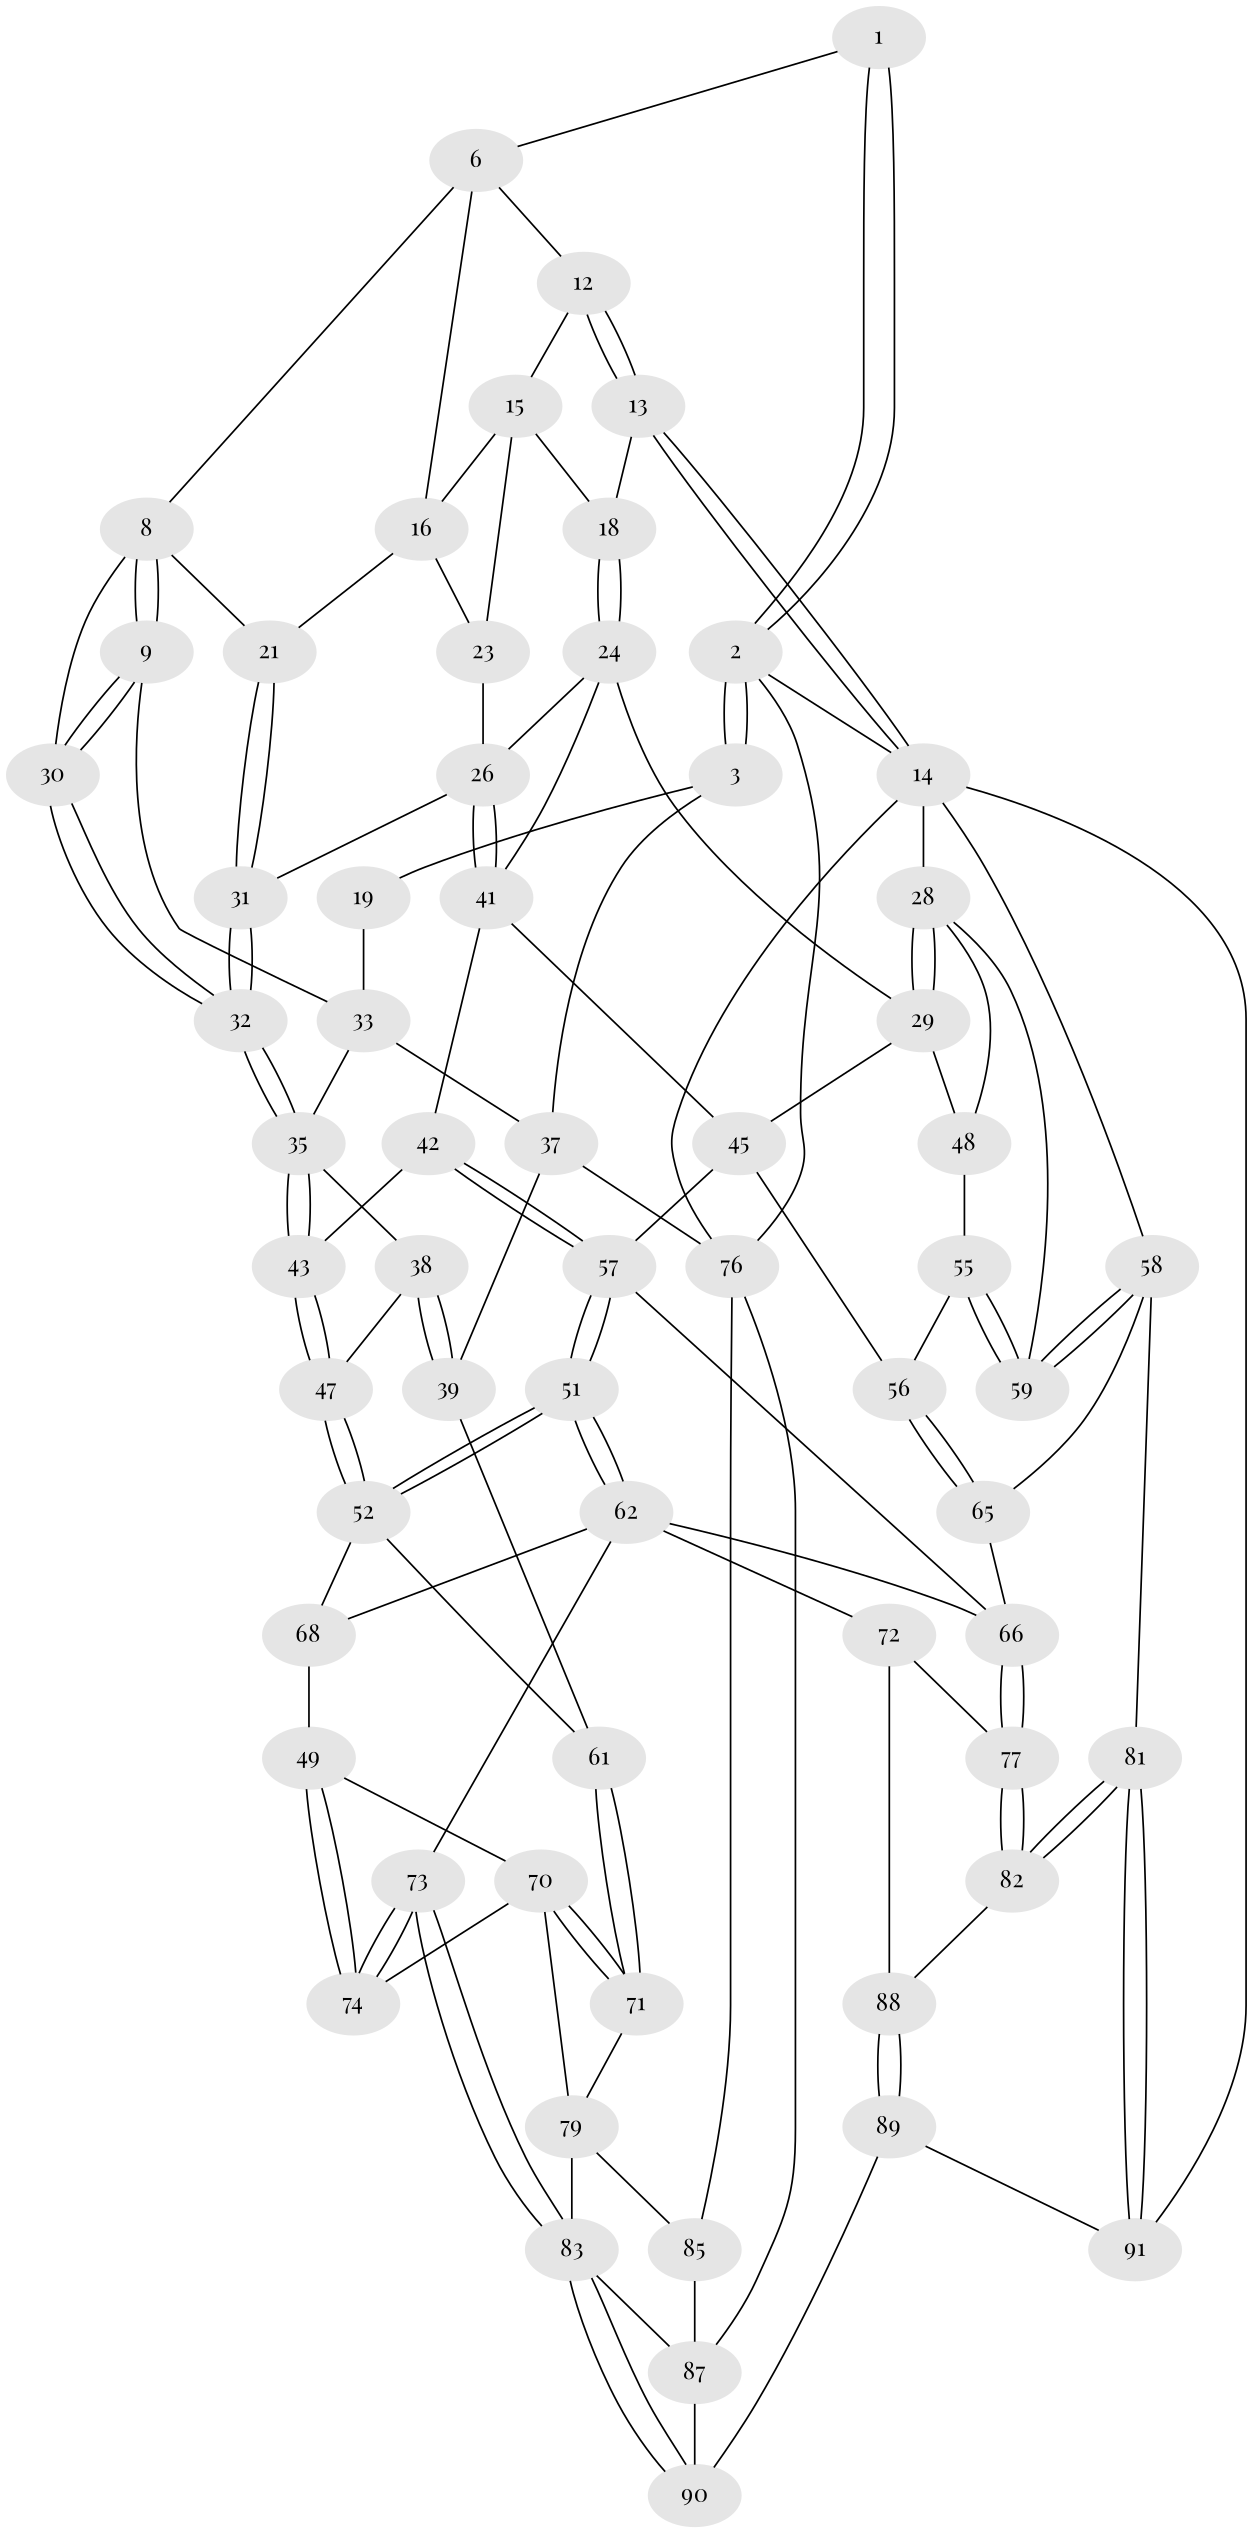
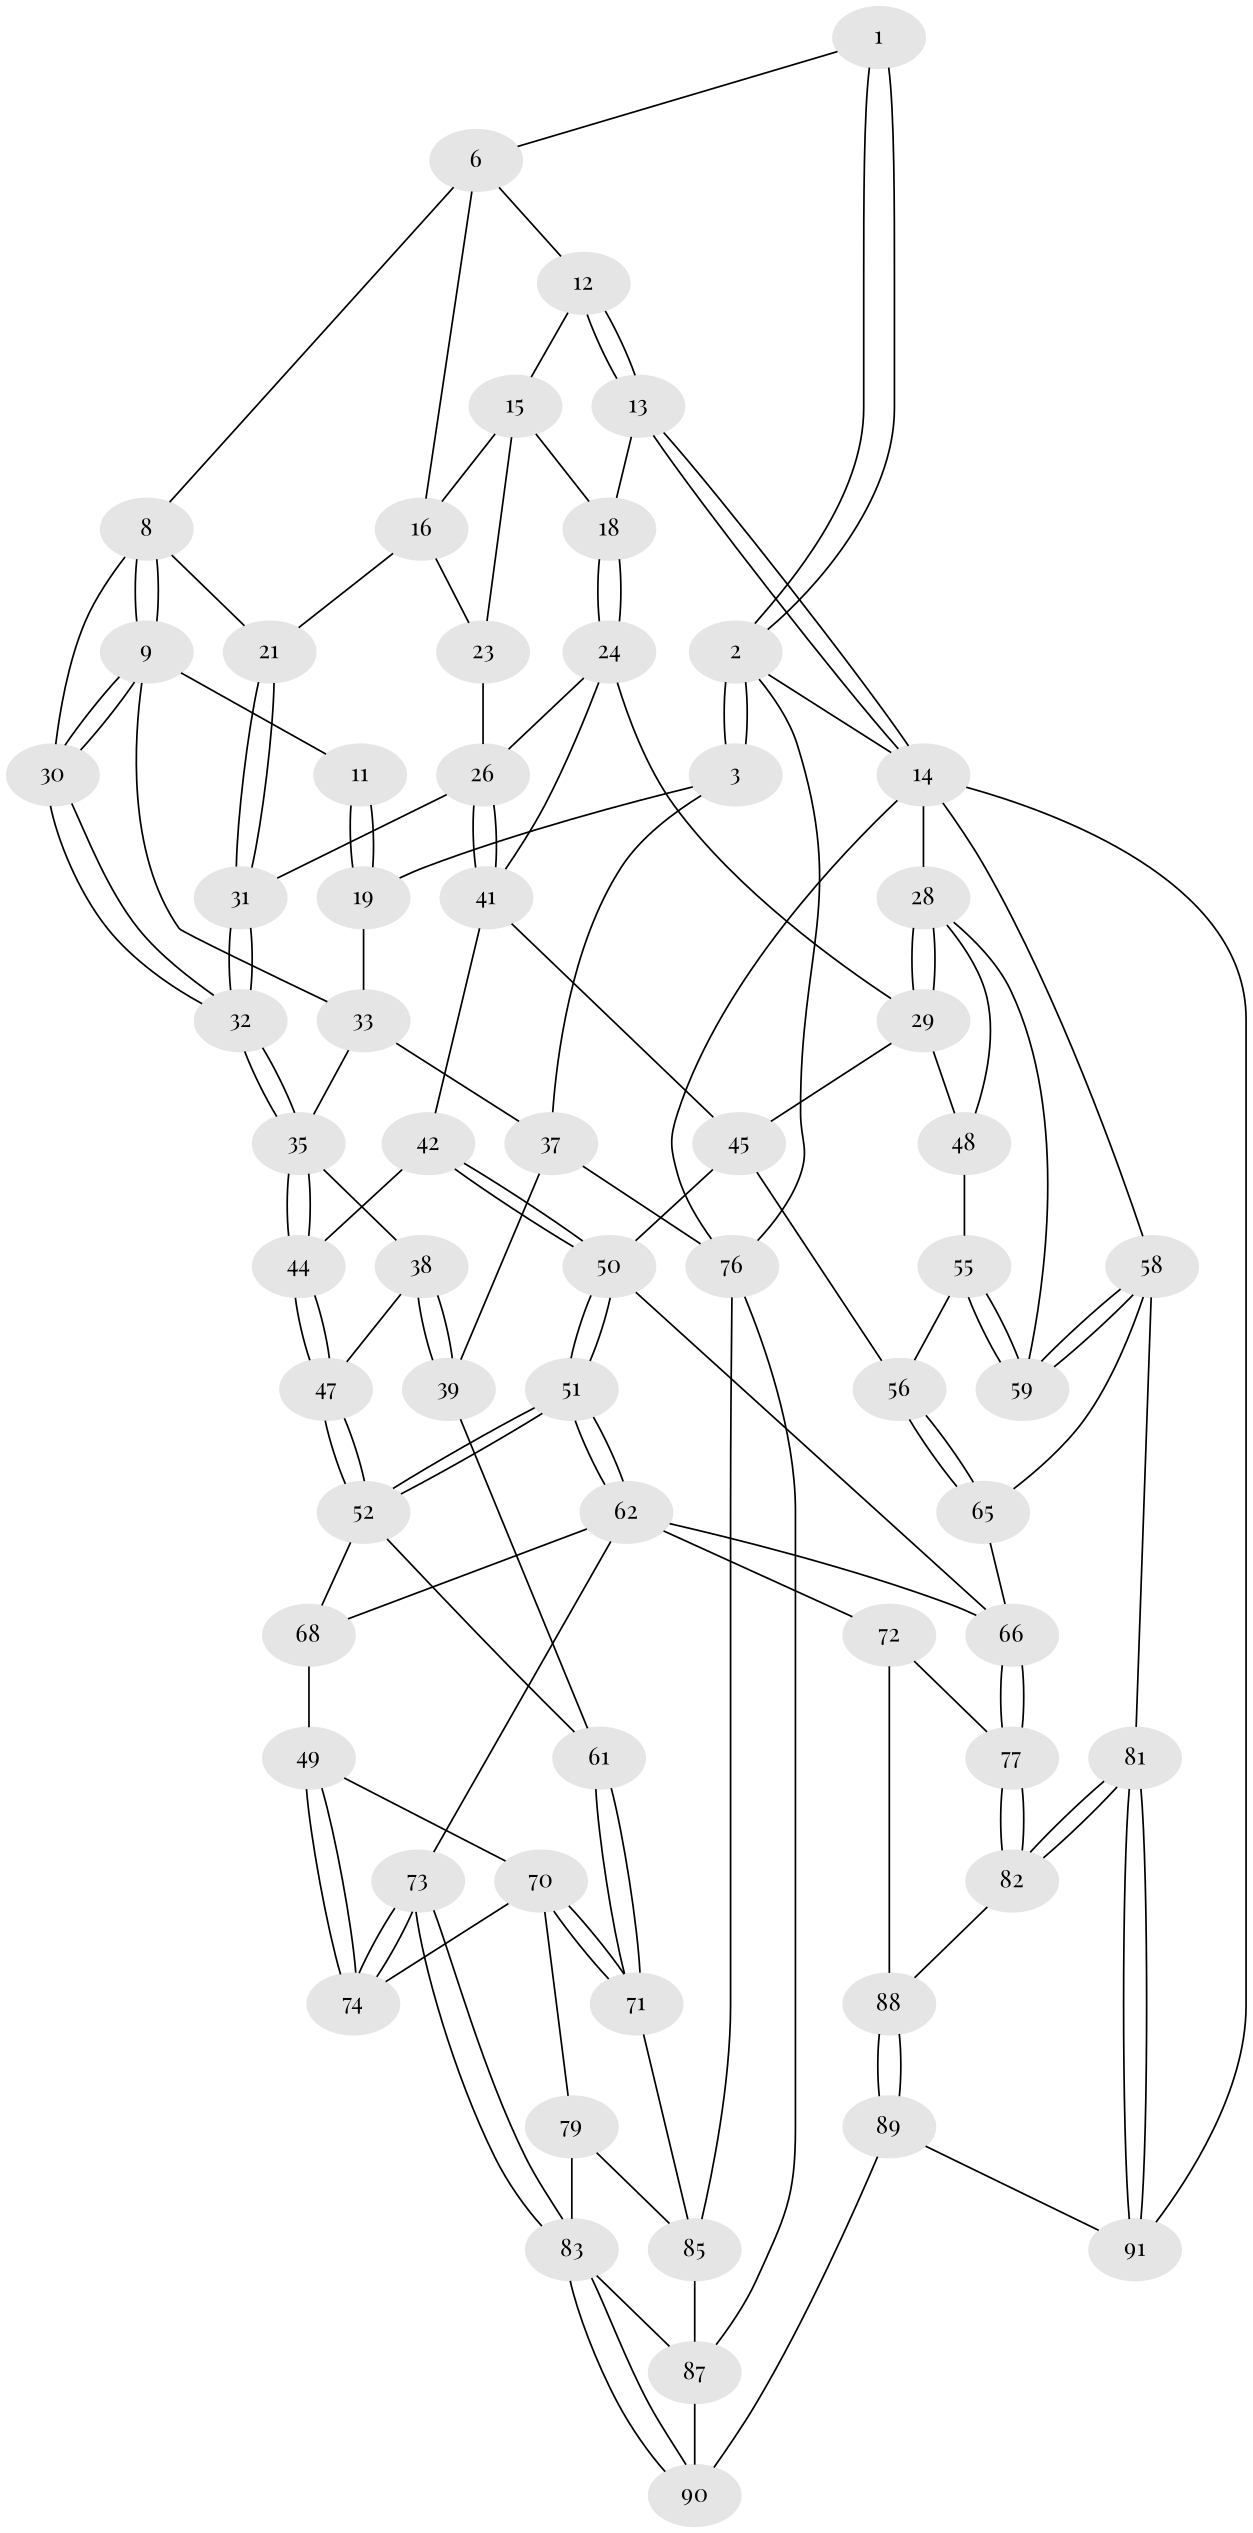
none -> (360, 775)
(299, 1267) -> (299, 1267)
(609, 1267) -> (609, 1267)
(604, 2065) -> (666, 2127)
